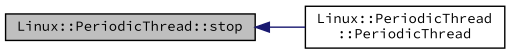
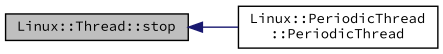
(130, 27) -> (97, 27)
